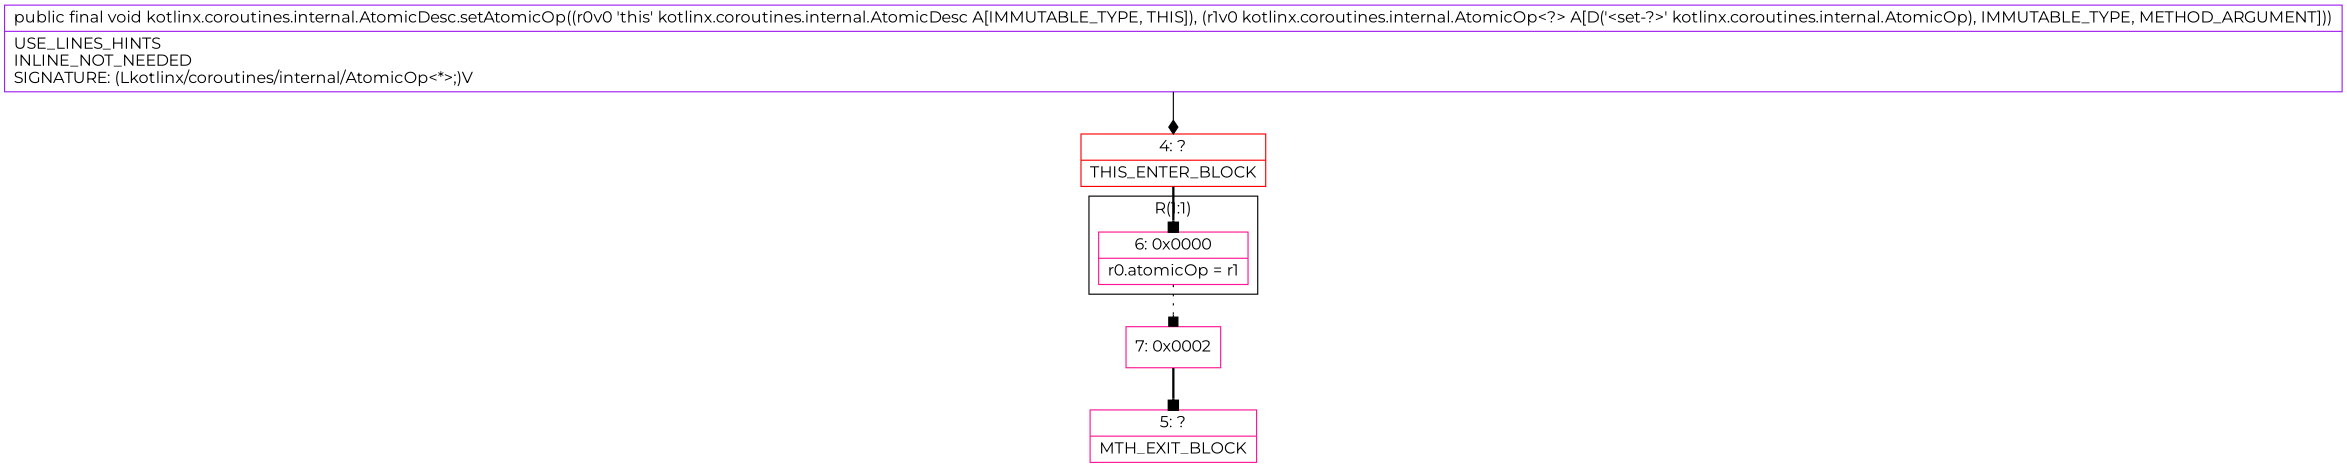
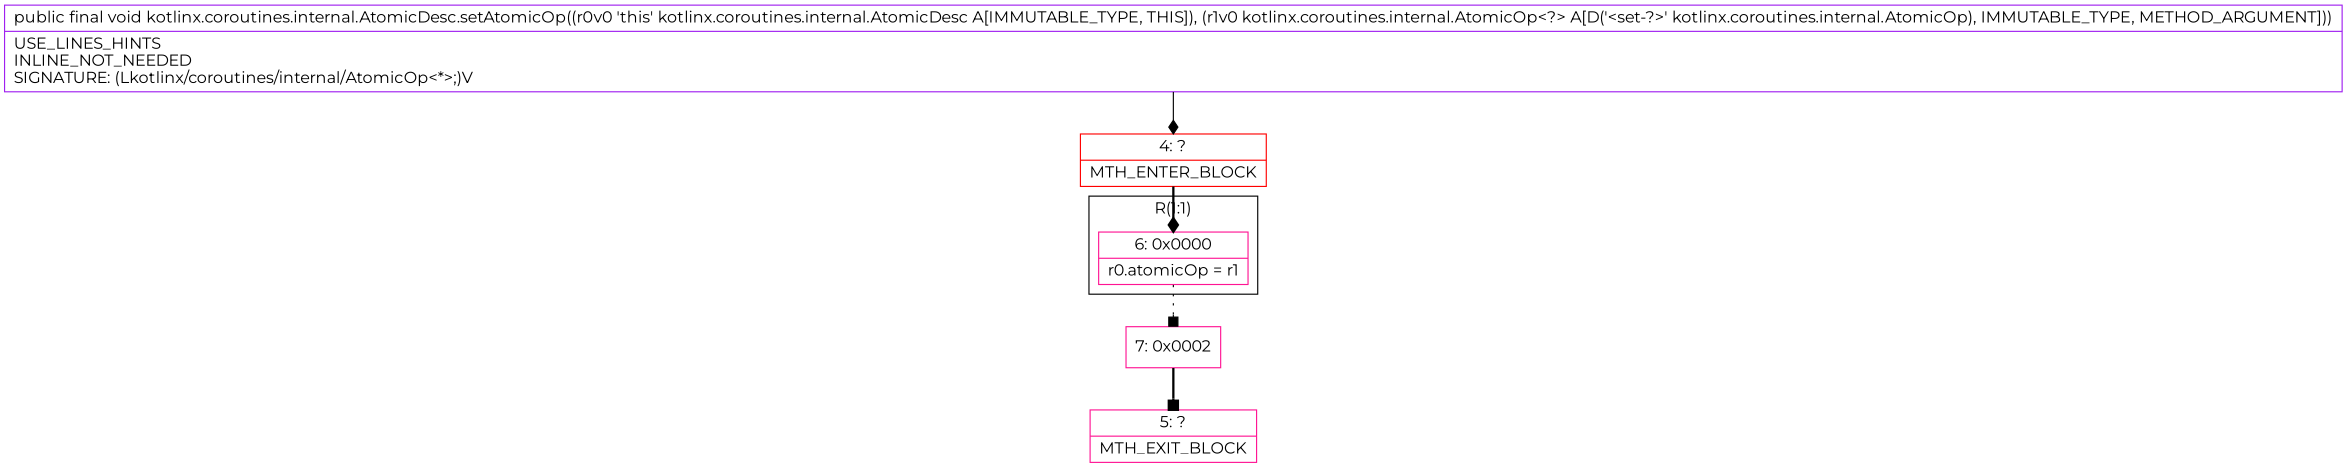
(1173, 173) -> (1173, 173)
(1173, 203) -> (1173, 203)
